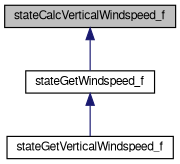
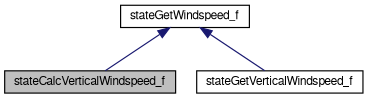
(90, 55) -> (133, 53)
